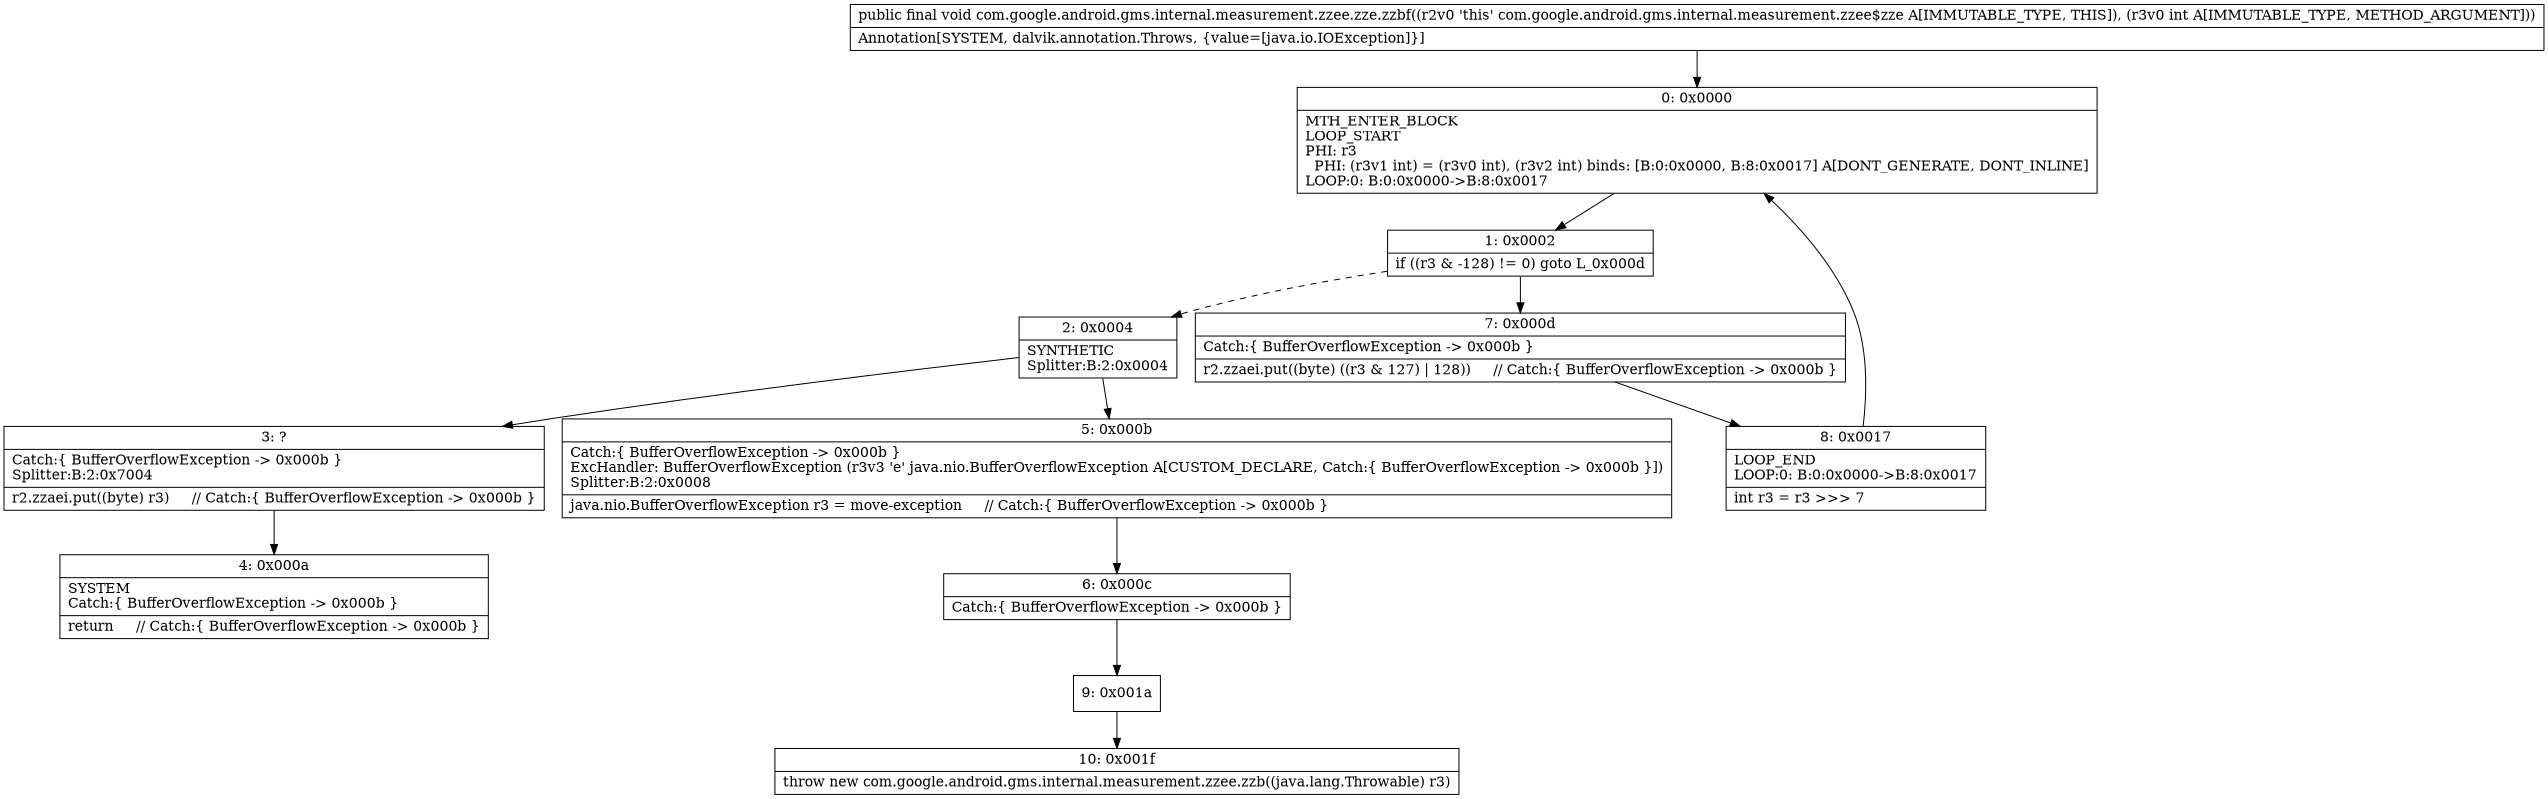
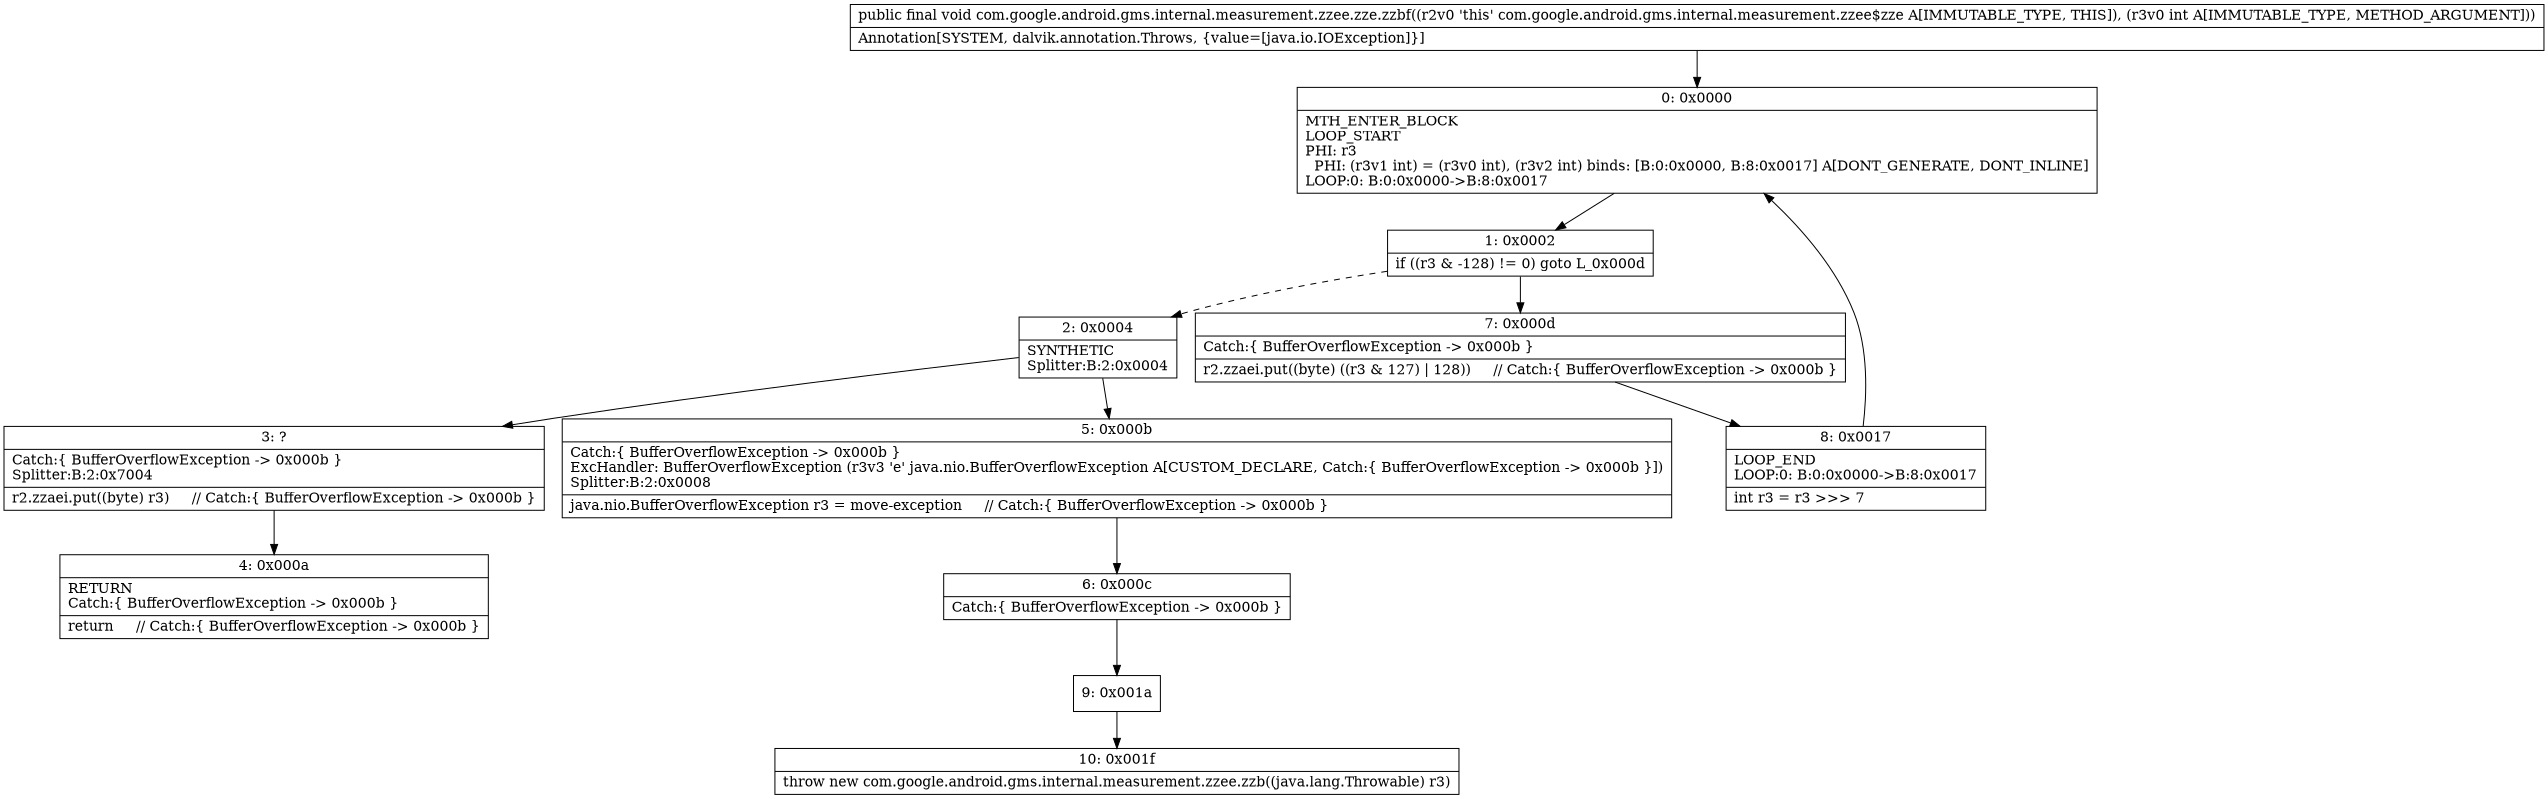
(99, 589) -> (100, 589)
